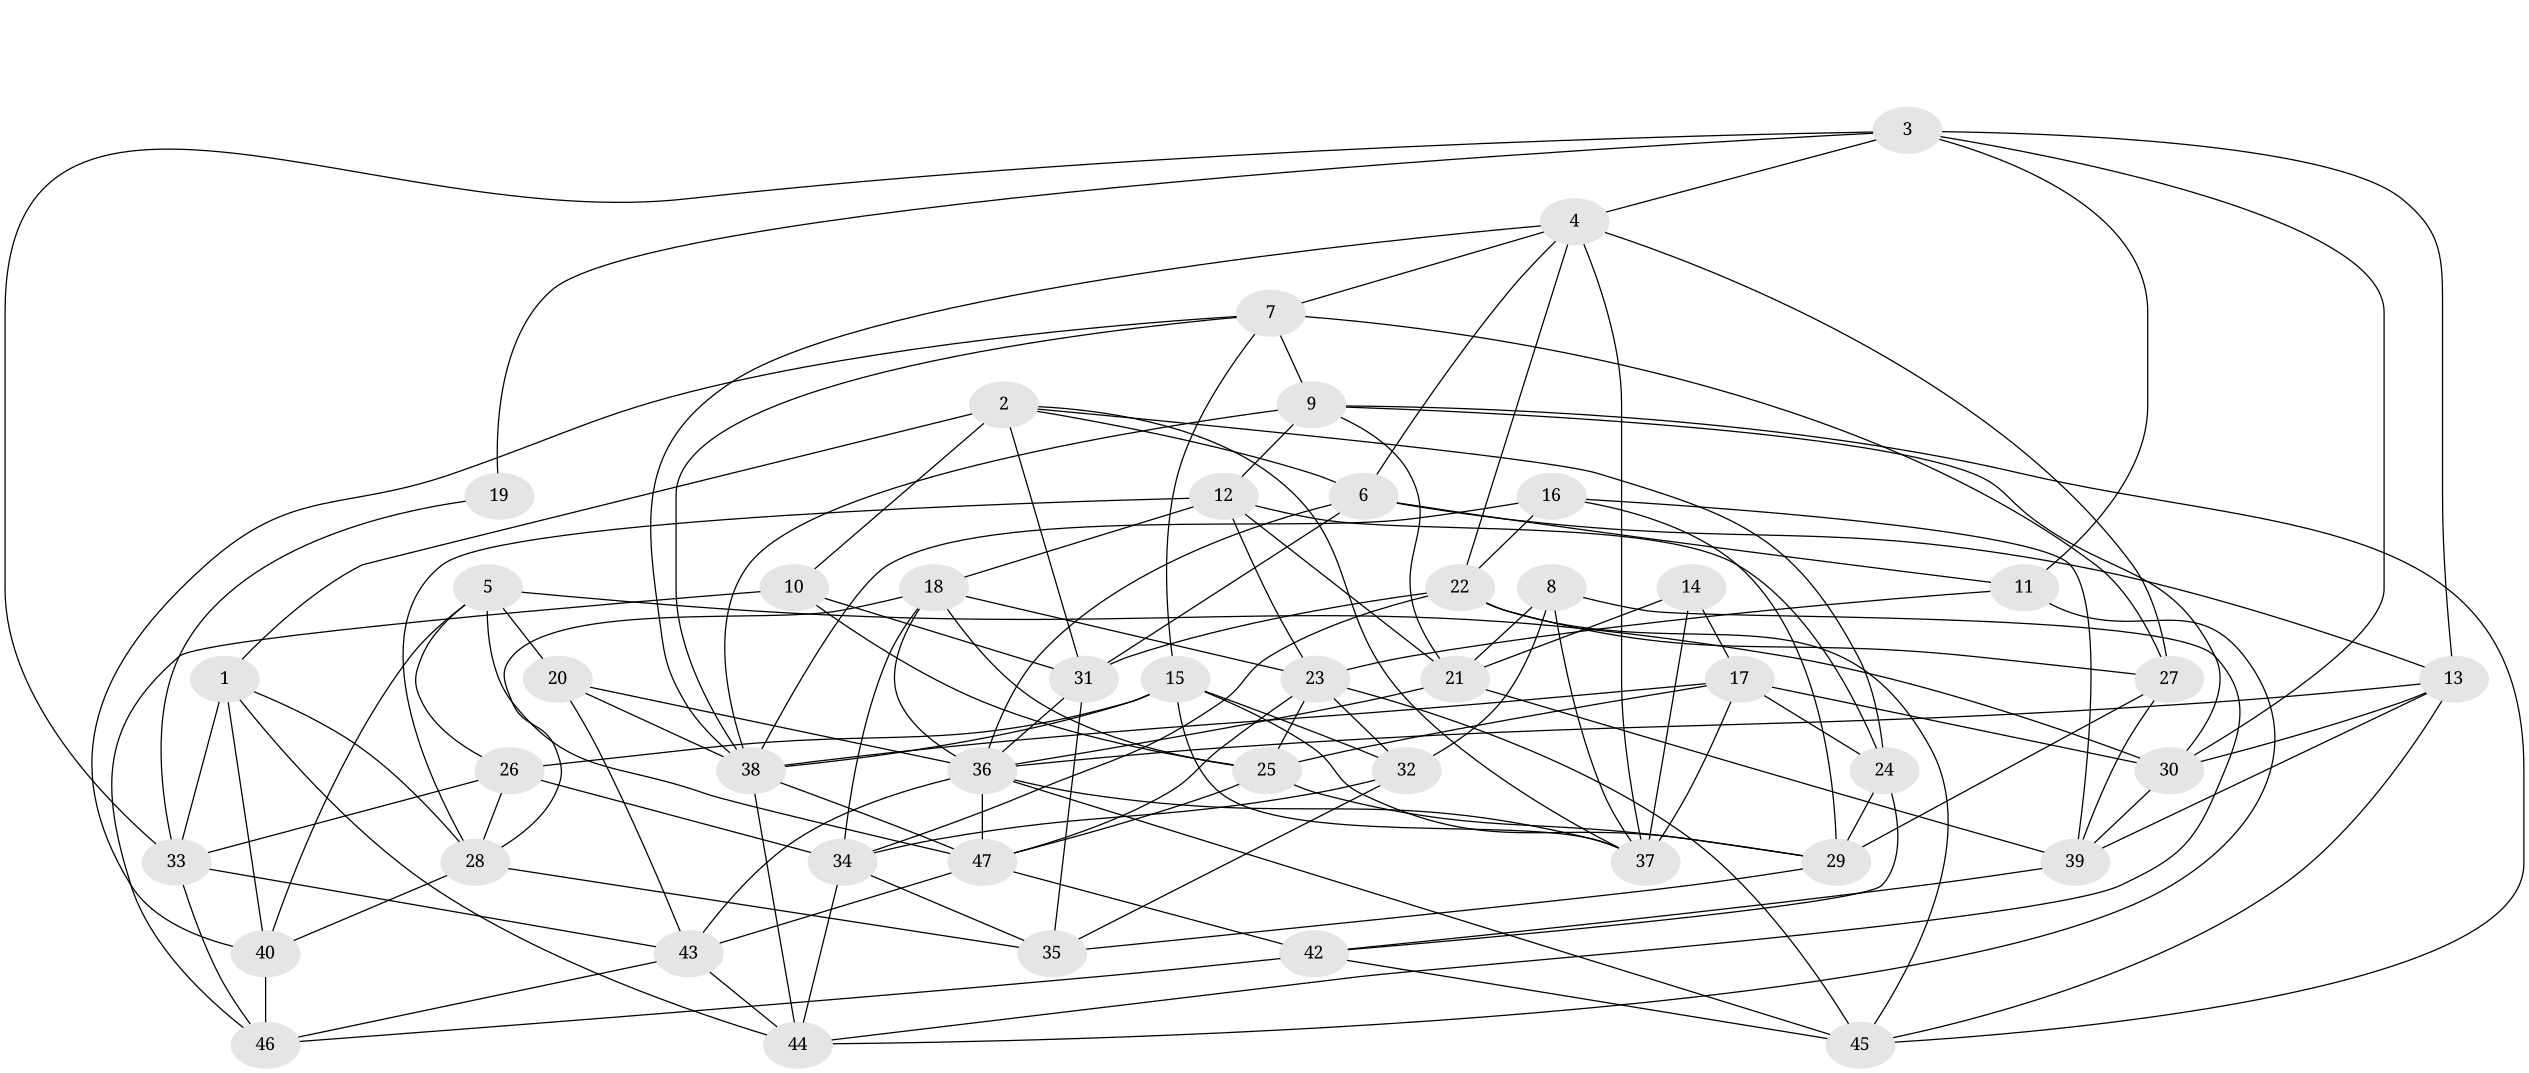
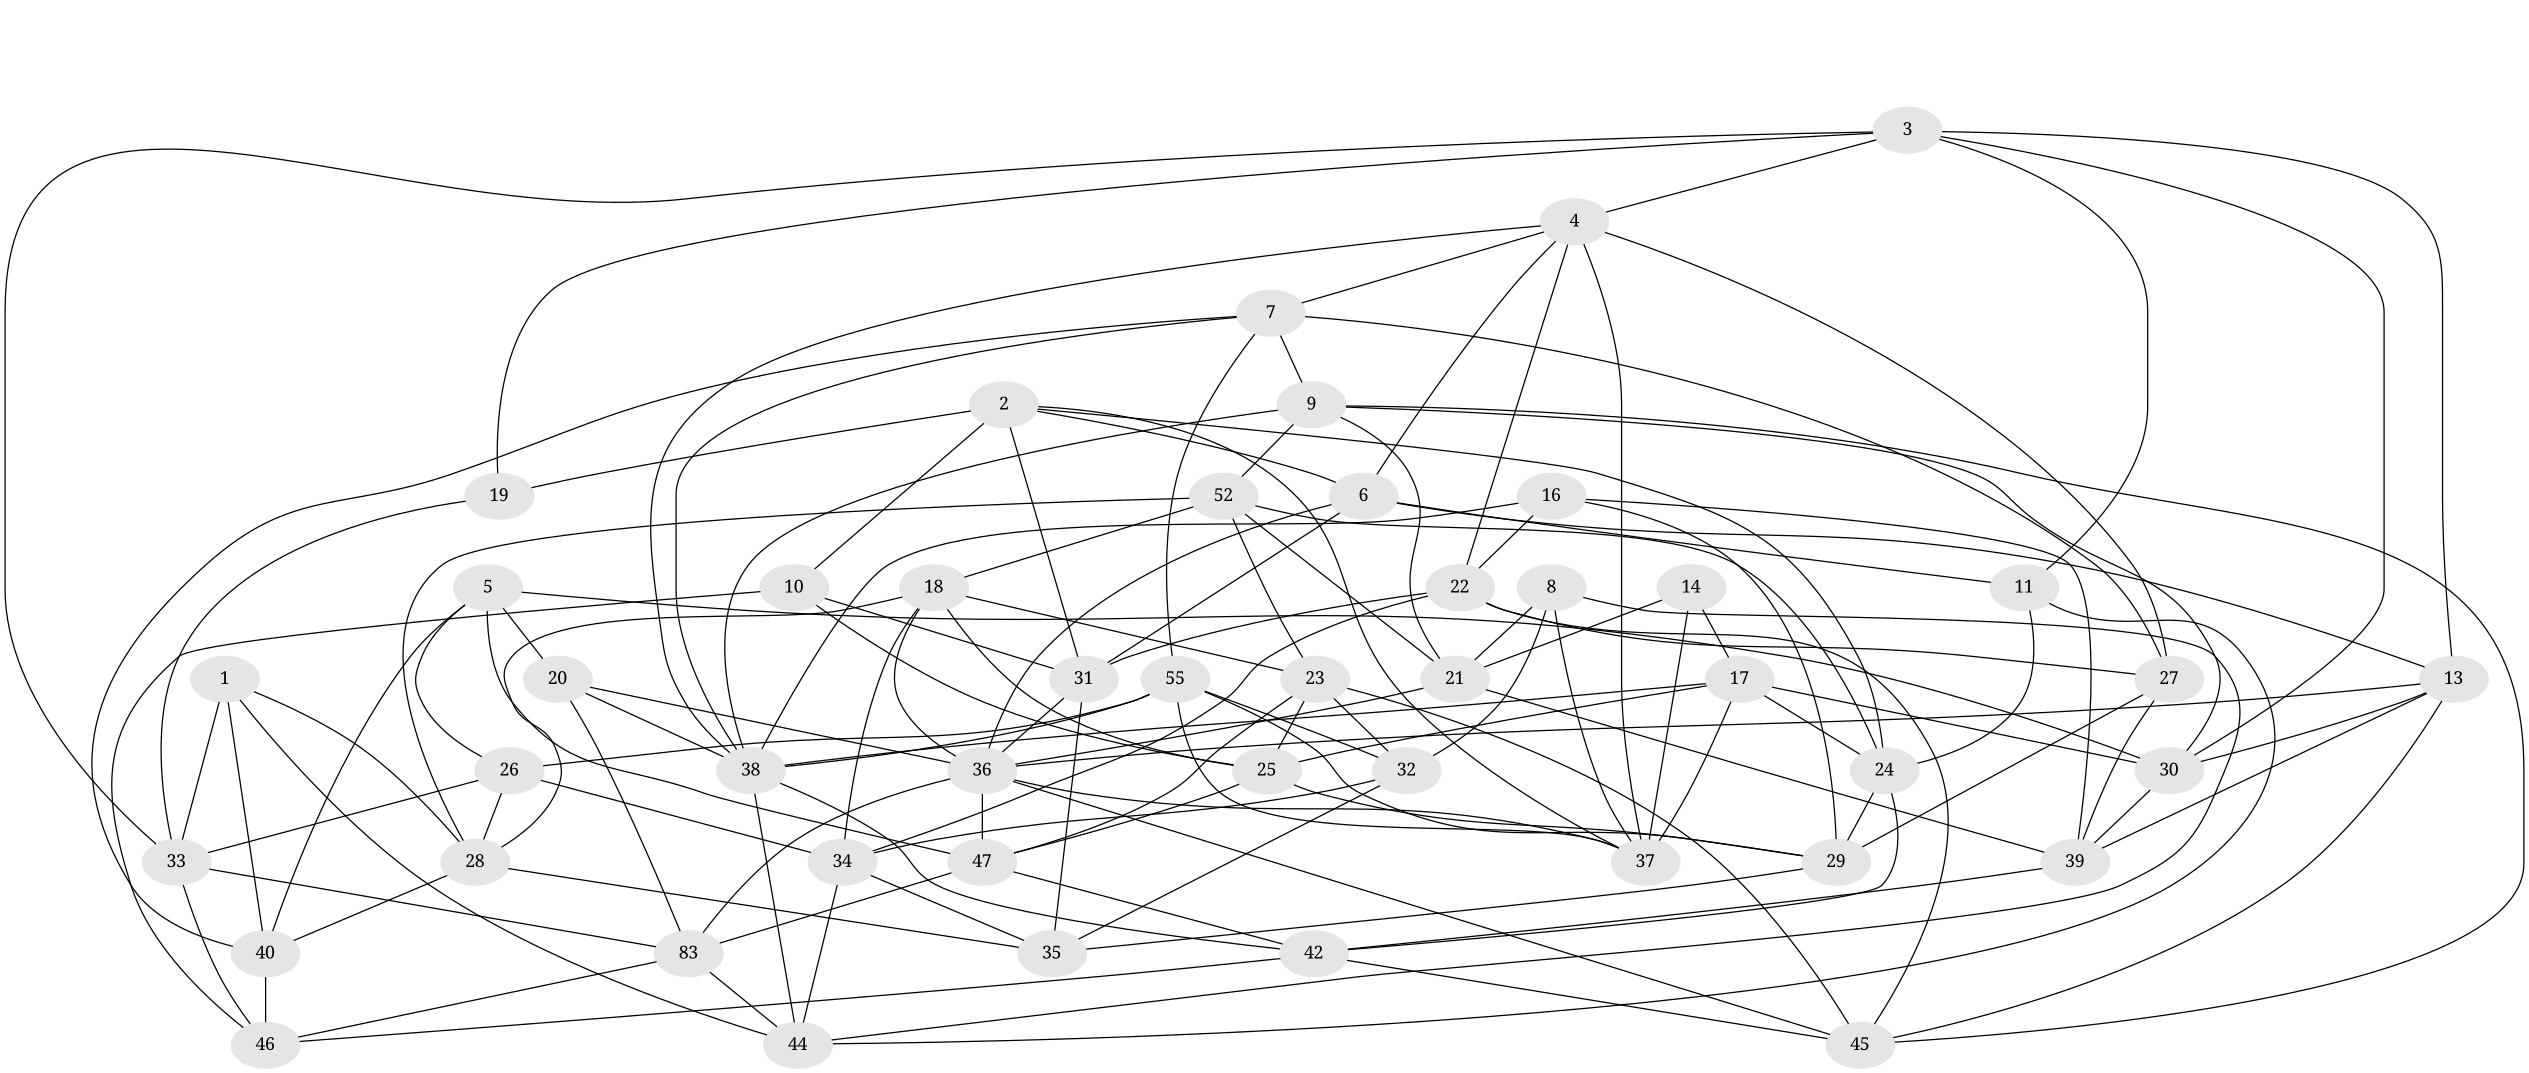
(1224, 496) -> (1224, 496)
(593, 508) -> (751, 446)
(1667, 621) -> (2019, 705)
(1176, 679) -> (1176, 679)
(867, 815) -> (1014, 909)
(689, 954) -> (689, 954)
